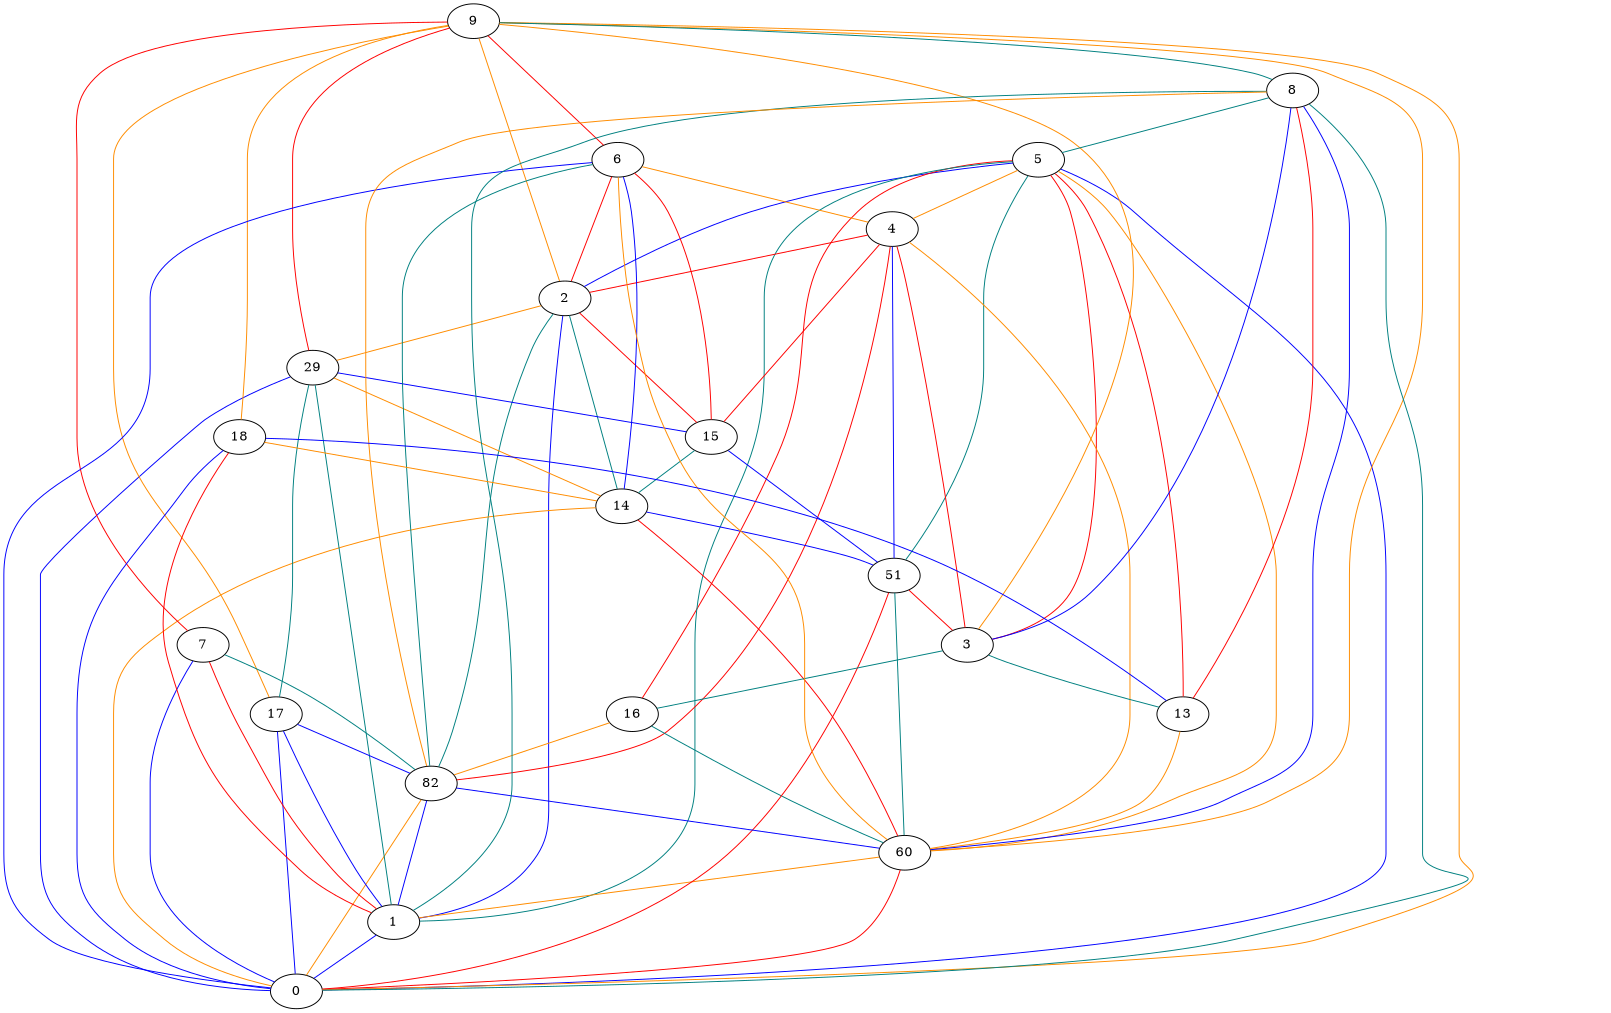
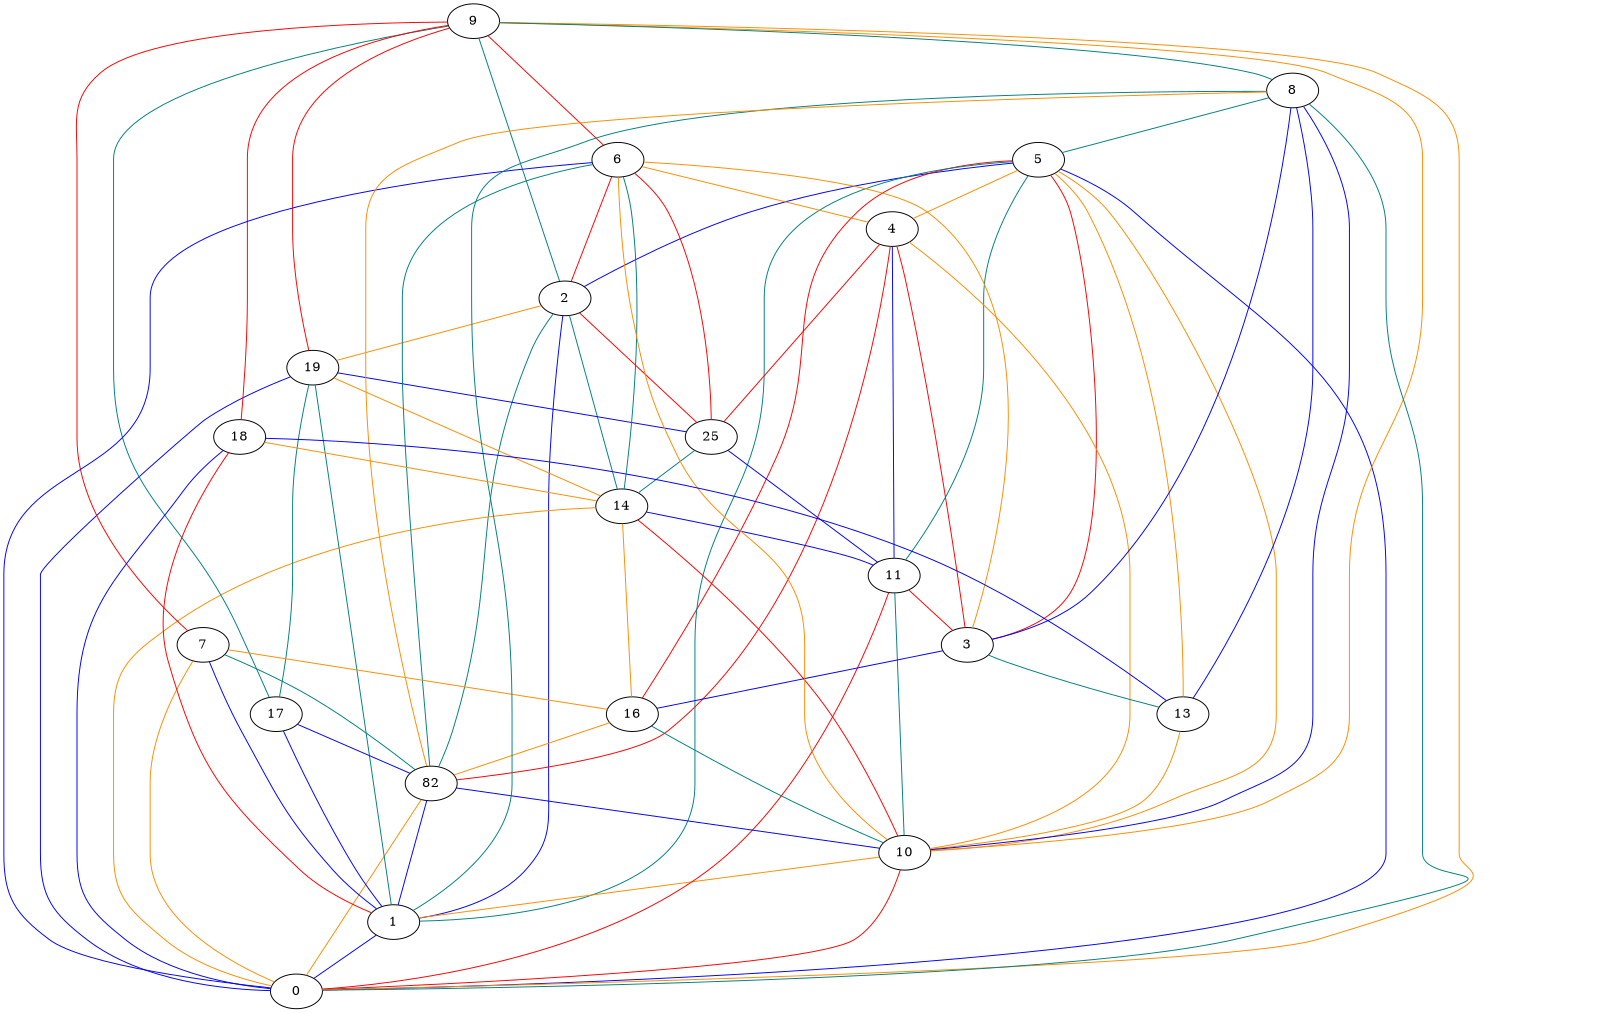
(1052, 131) -> (976, 271)
(517, 154) -> (517, 154)
(247, 159) -> (247, 159)
(114, 262) -> (114, 262)
(729, 264) -> none
(637, 301) -> (637, 301)
(313, 368) -> (313, 368)
(1309, 415) -> (1309, 415)
(1158, 424) -> (1158, 424)
(711, 437) -> (711, 437)
(894, 576) -> (894, 576)
none -> (627, 610)
none -> (399, 677)
(793, 681) -> (793, 681)
(274, 790) -> (277, 796)
(150, 847) -> (150, 847)
(286, 847) -> none
(905, 853) -> (905, 853)
